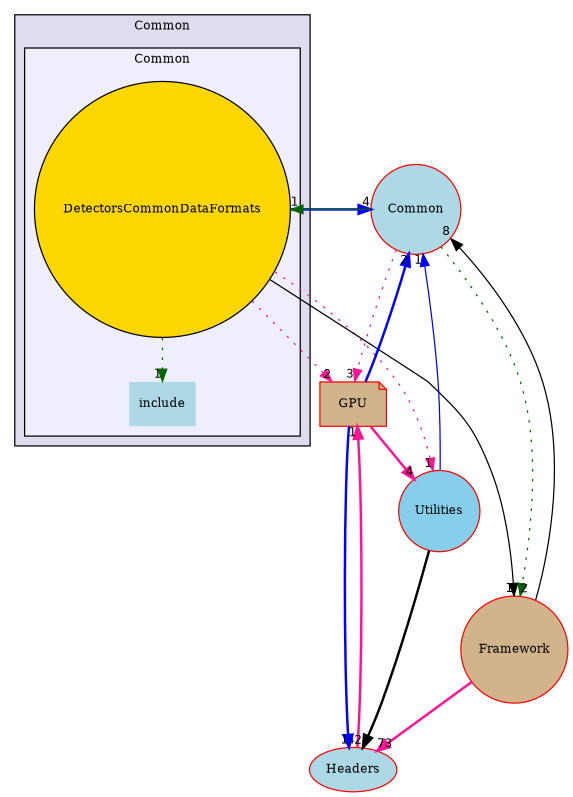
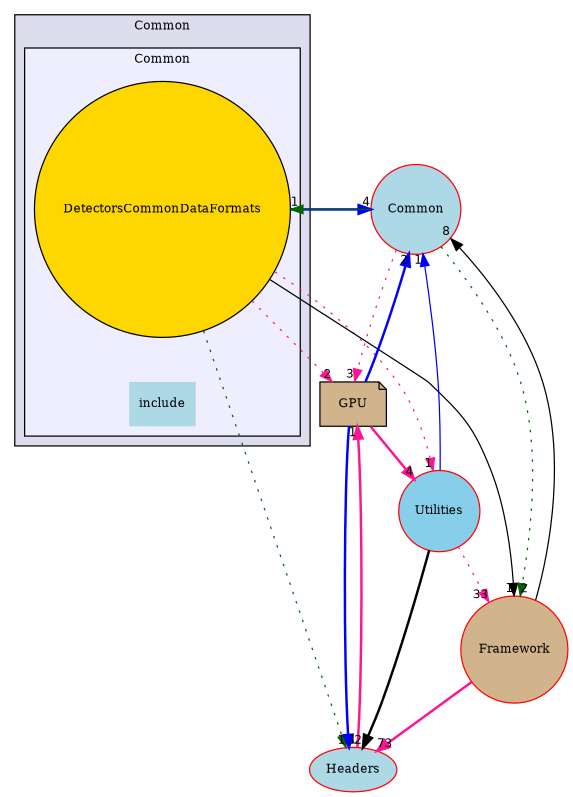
(162, 353) -> (273, 533)
(353, 404) -> (353, 404)
none -> (471, 569)
